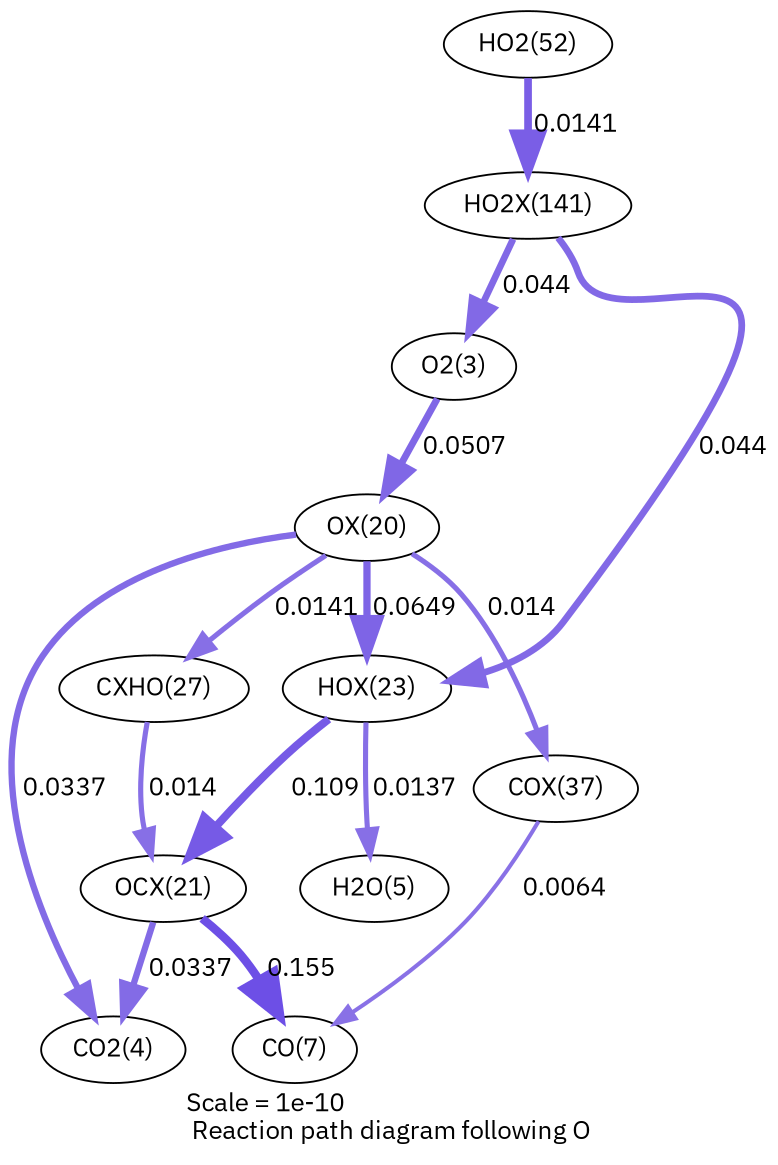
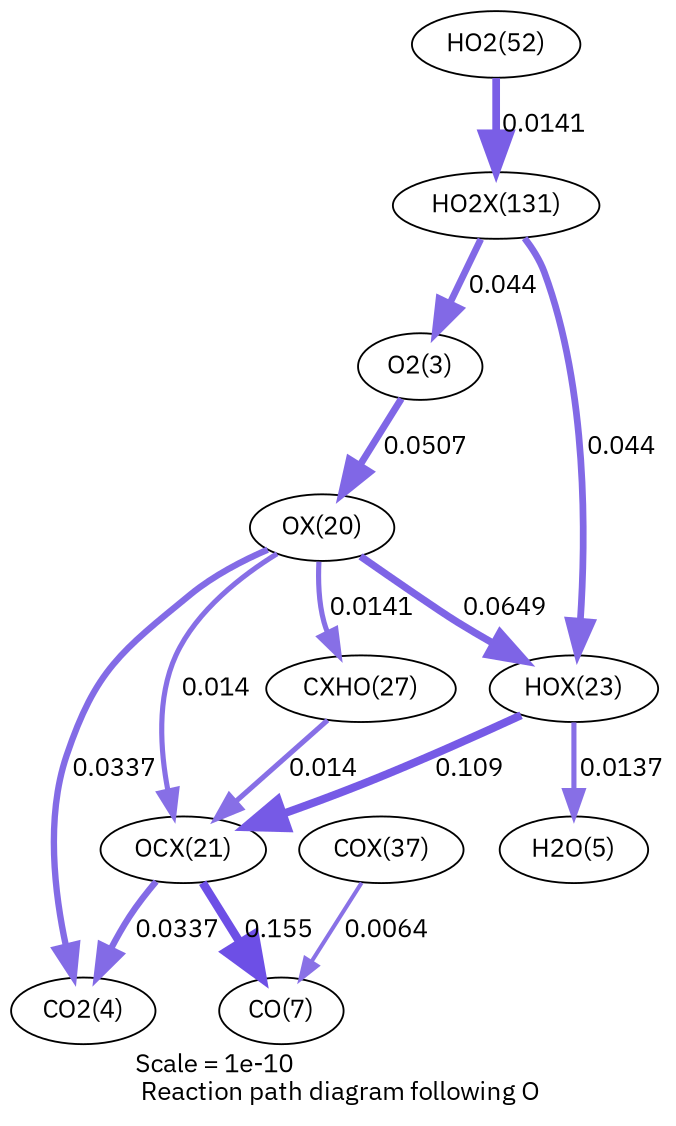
(528, 206) -> (496, 206)
(489, 632) -> (178, 652)
